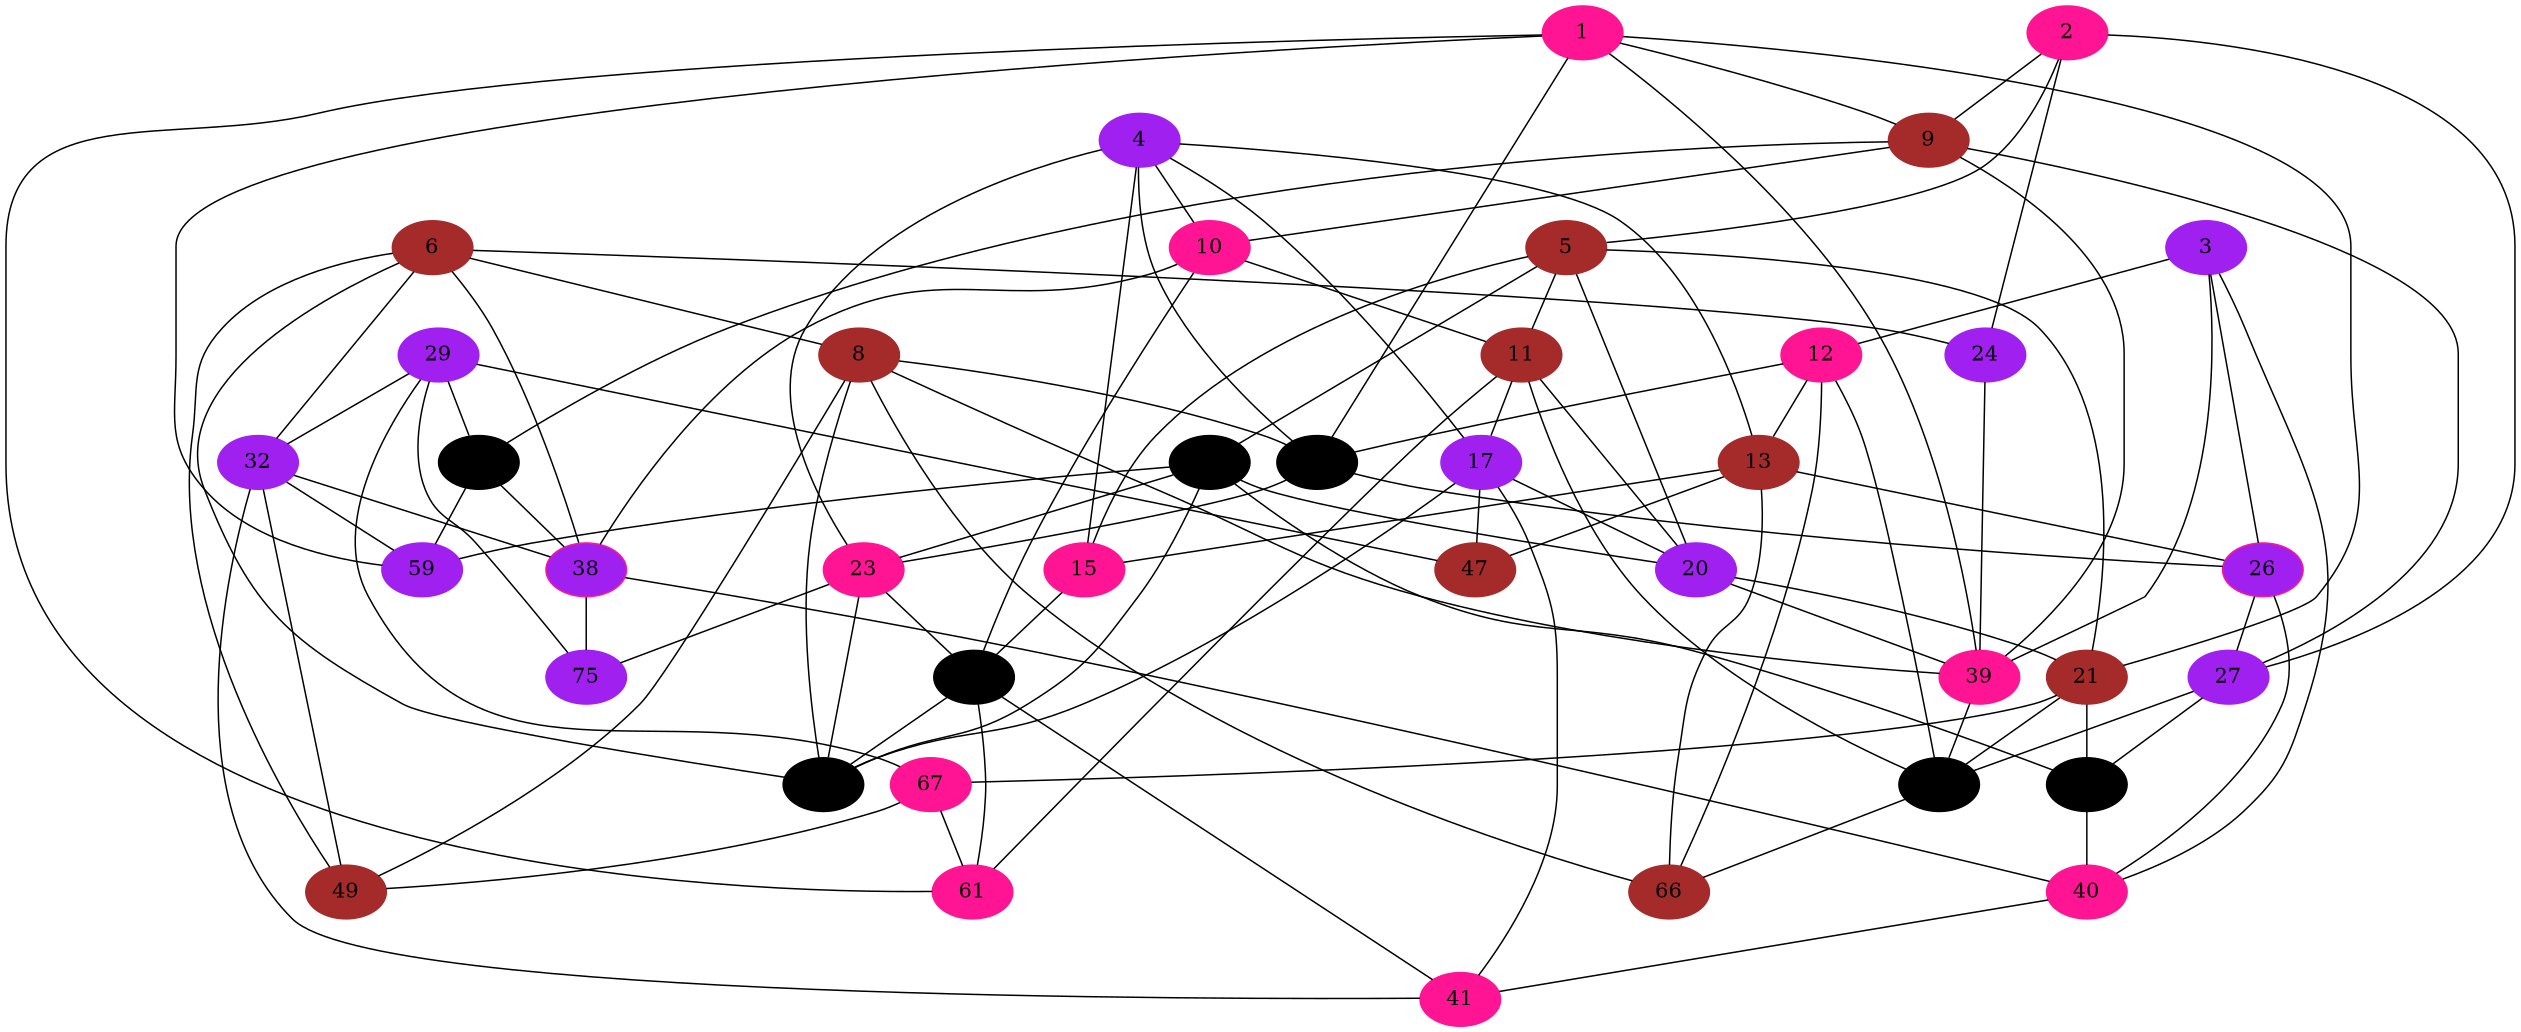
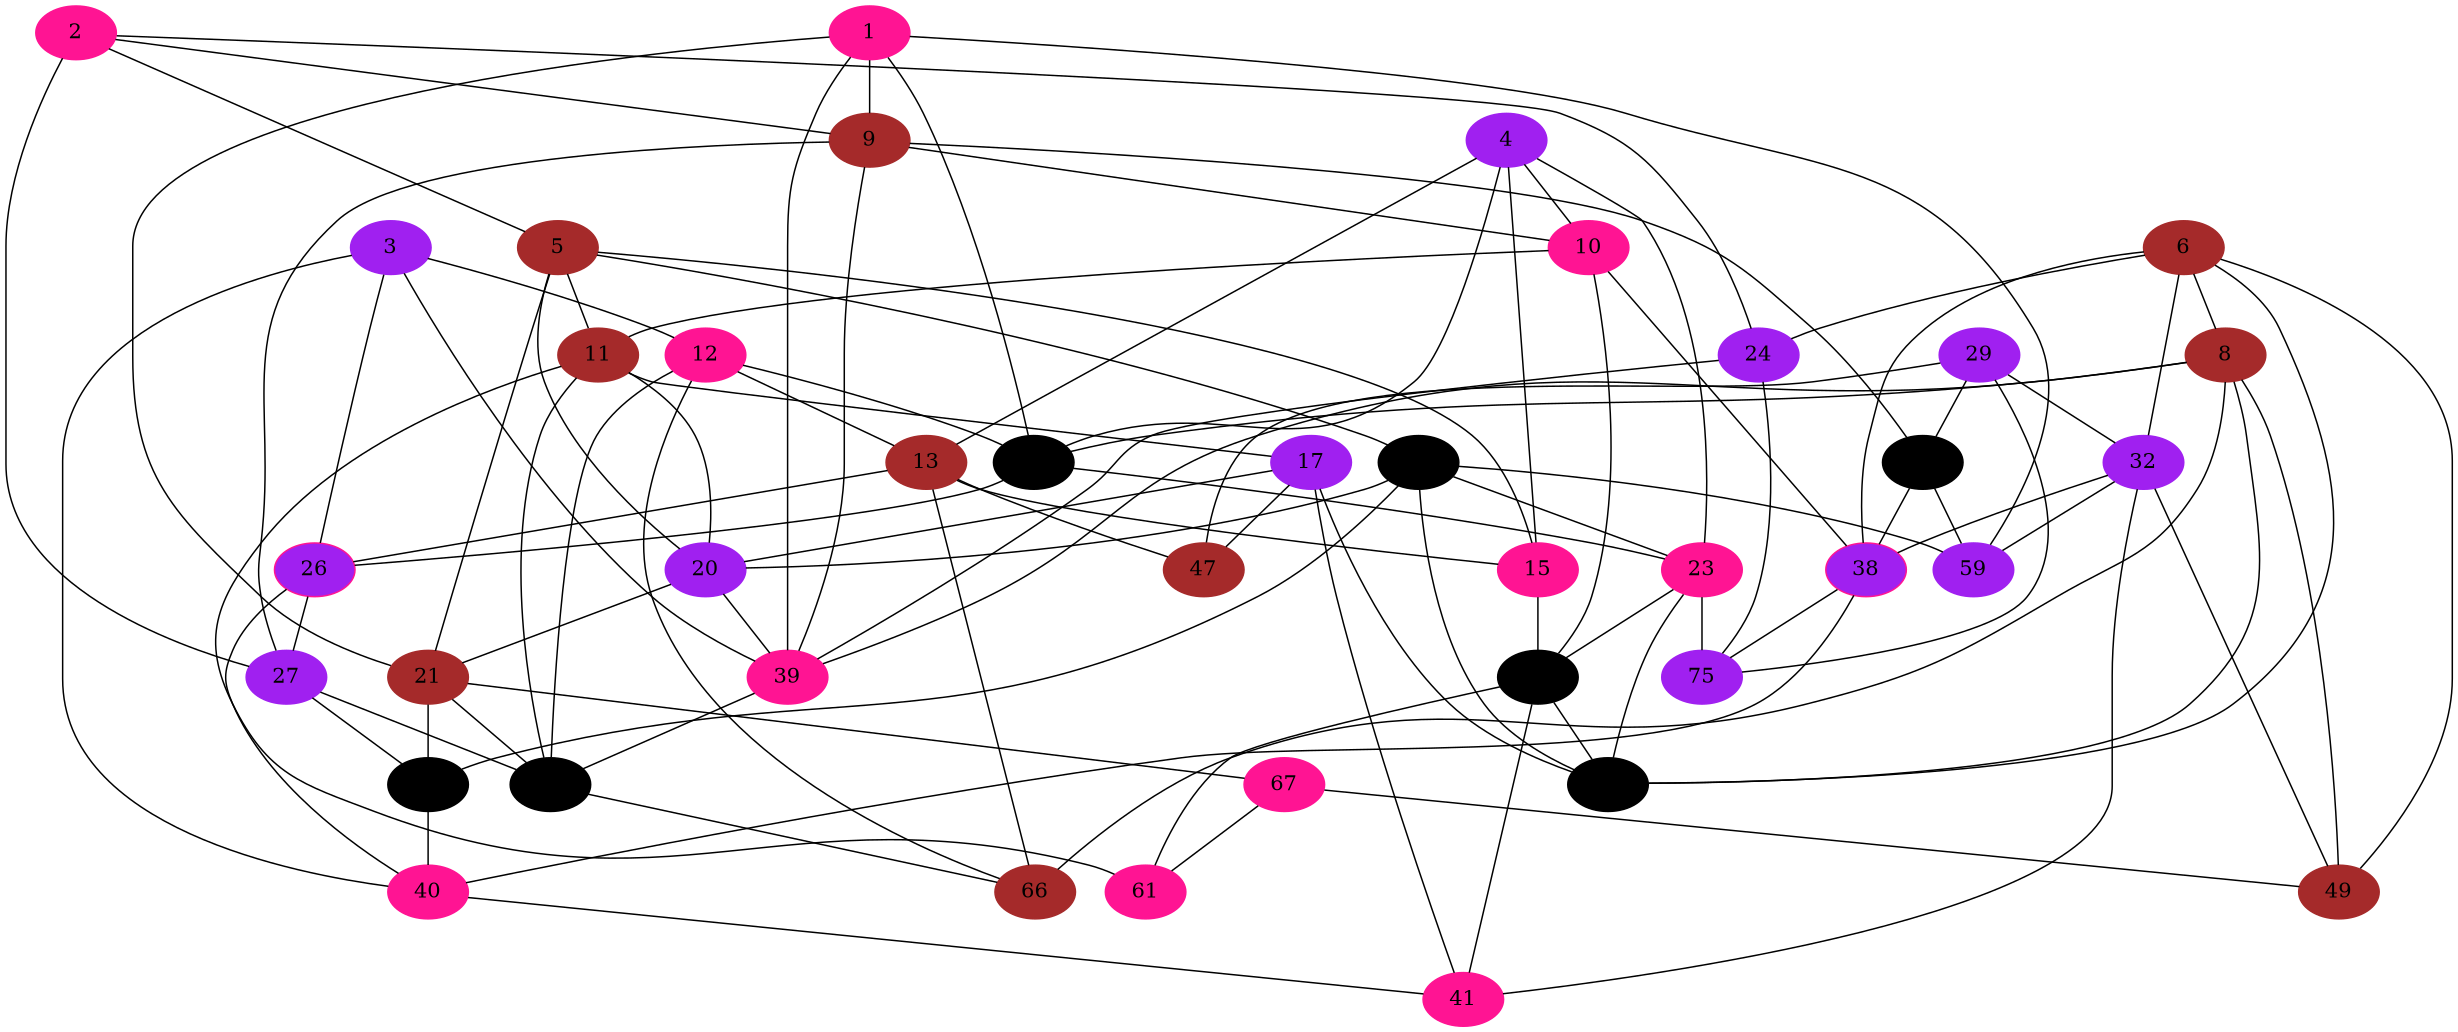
(77, 144) -> none
(1323, 276) -> none
none -> (1769, 523)
(496, 712) -> none
